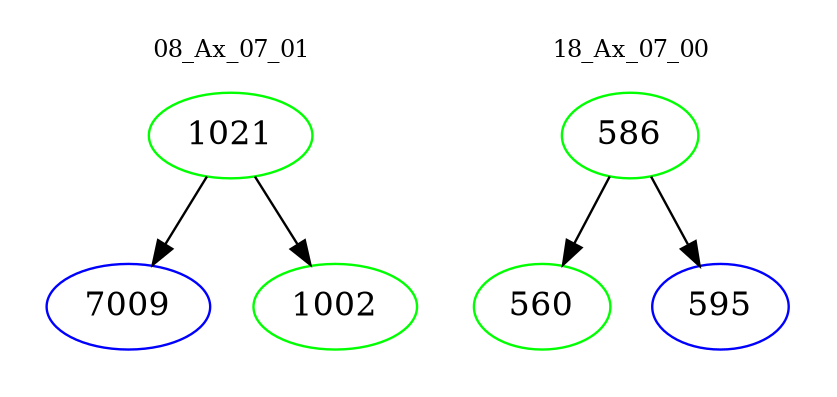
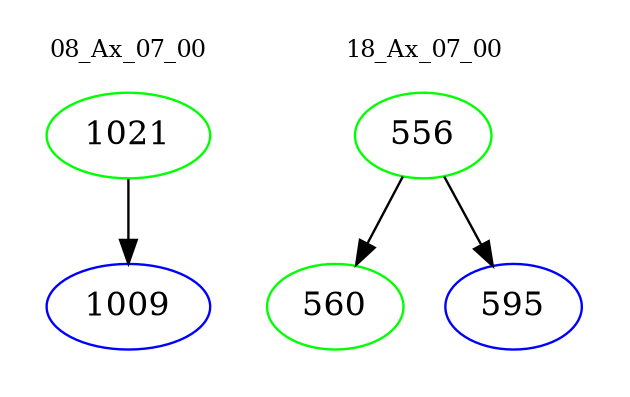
(232, 51) -> (128, 51)
(630, 136) -> (423, 136)
(128, 307) -> (128, 307)
(335, 307) -> none
